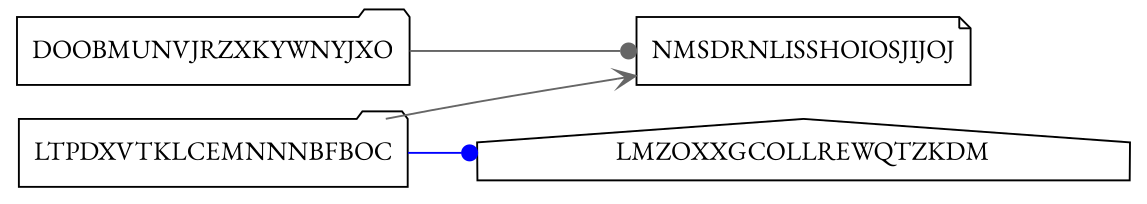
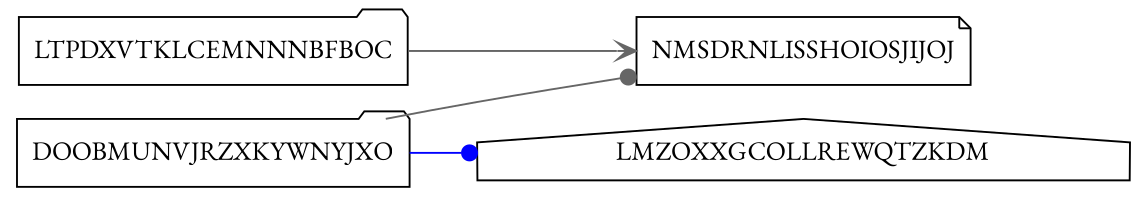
(435, 153) -> (436, 153)
